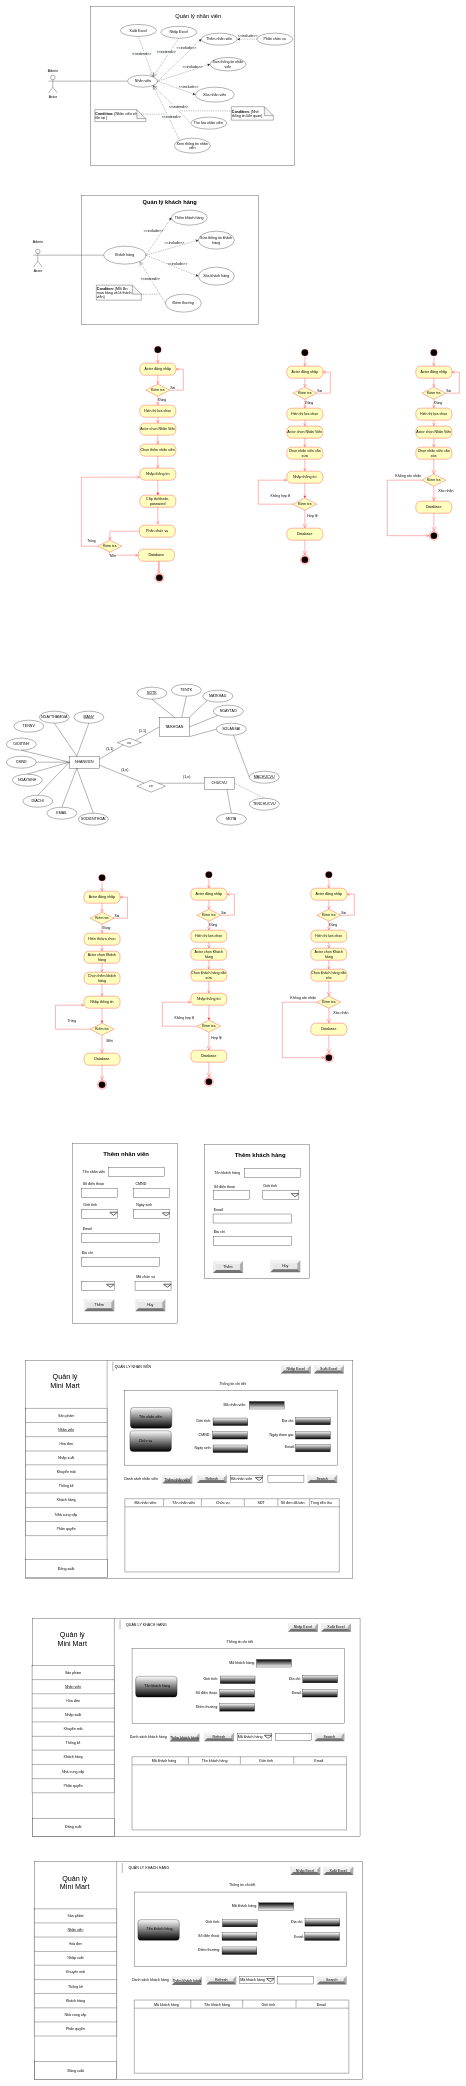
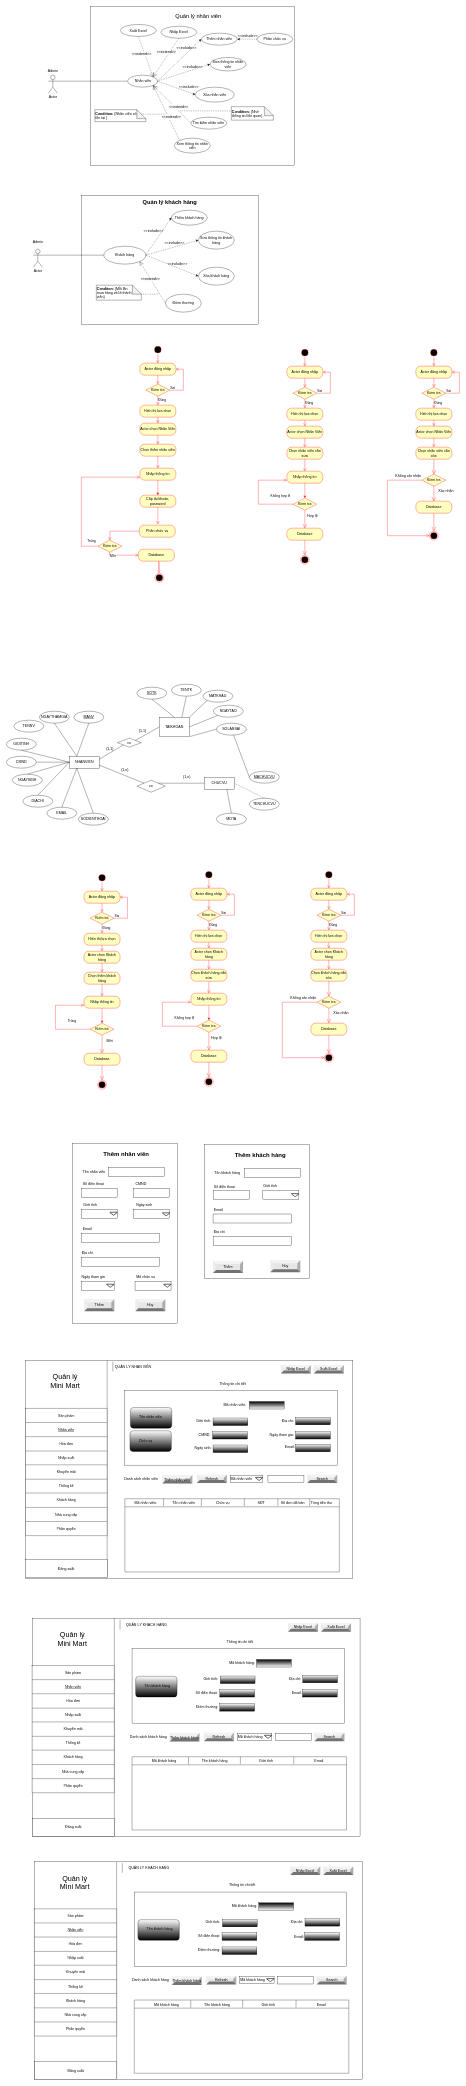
(209, 123) -> (209, 123)
none -> (93, 1277)
